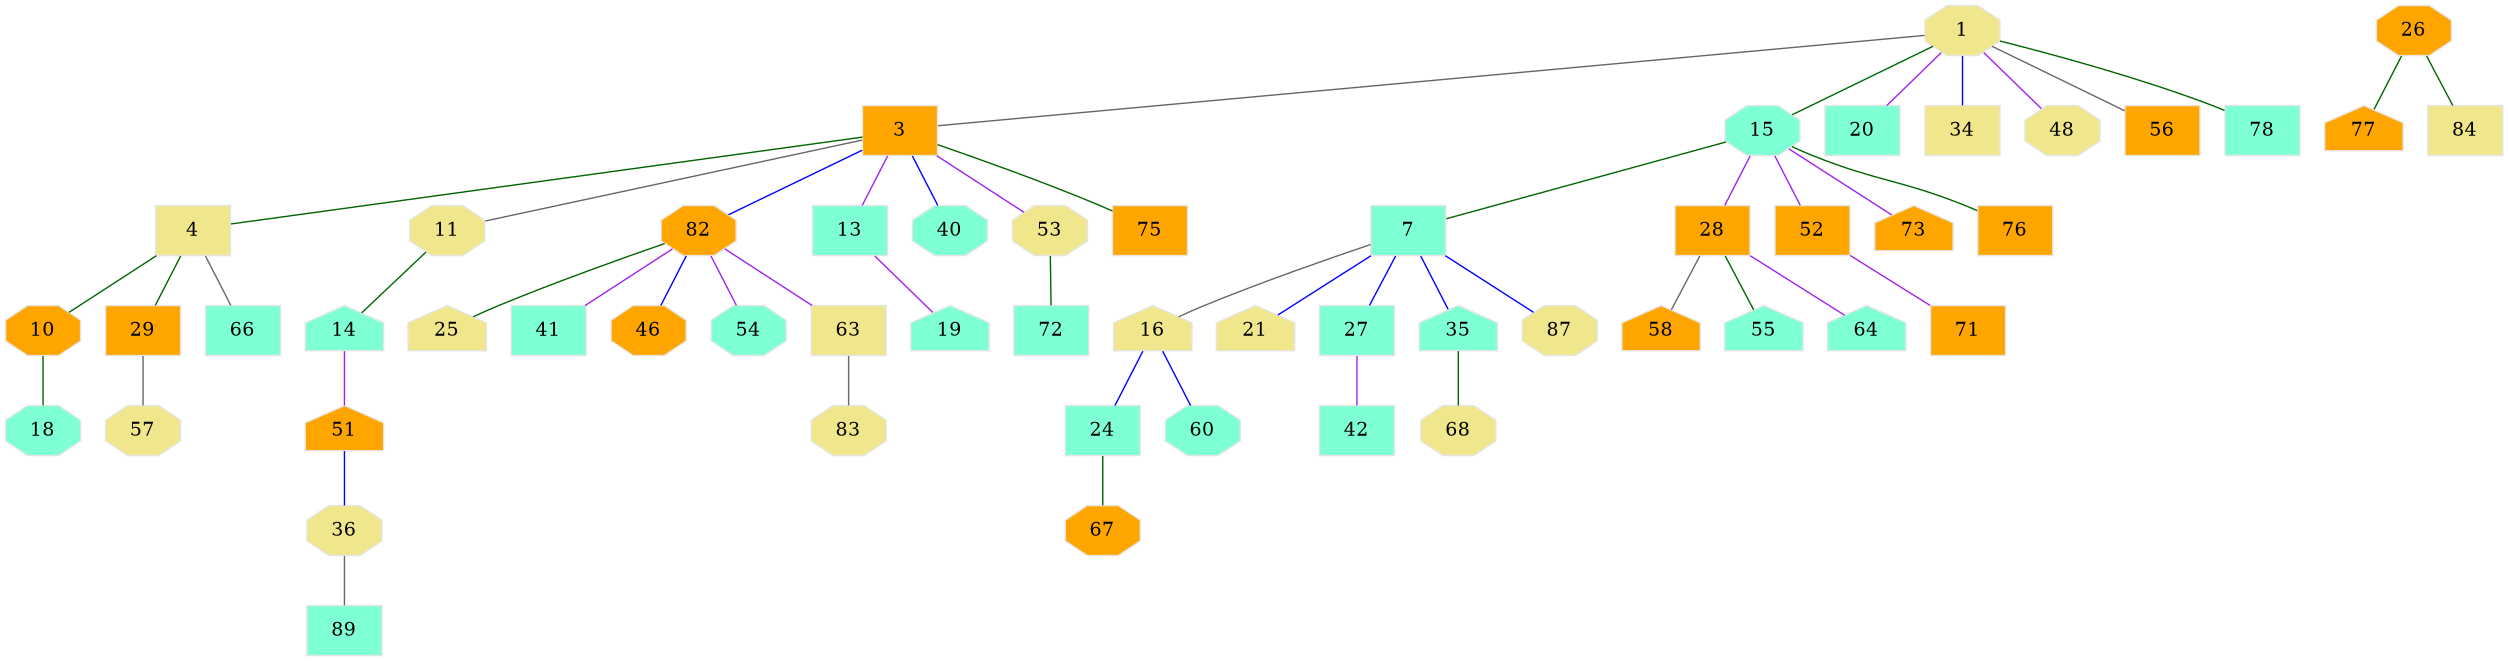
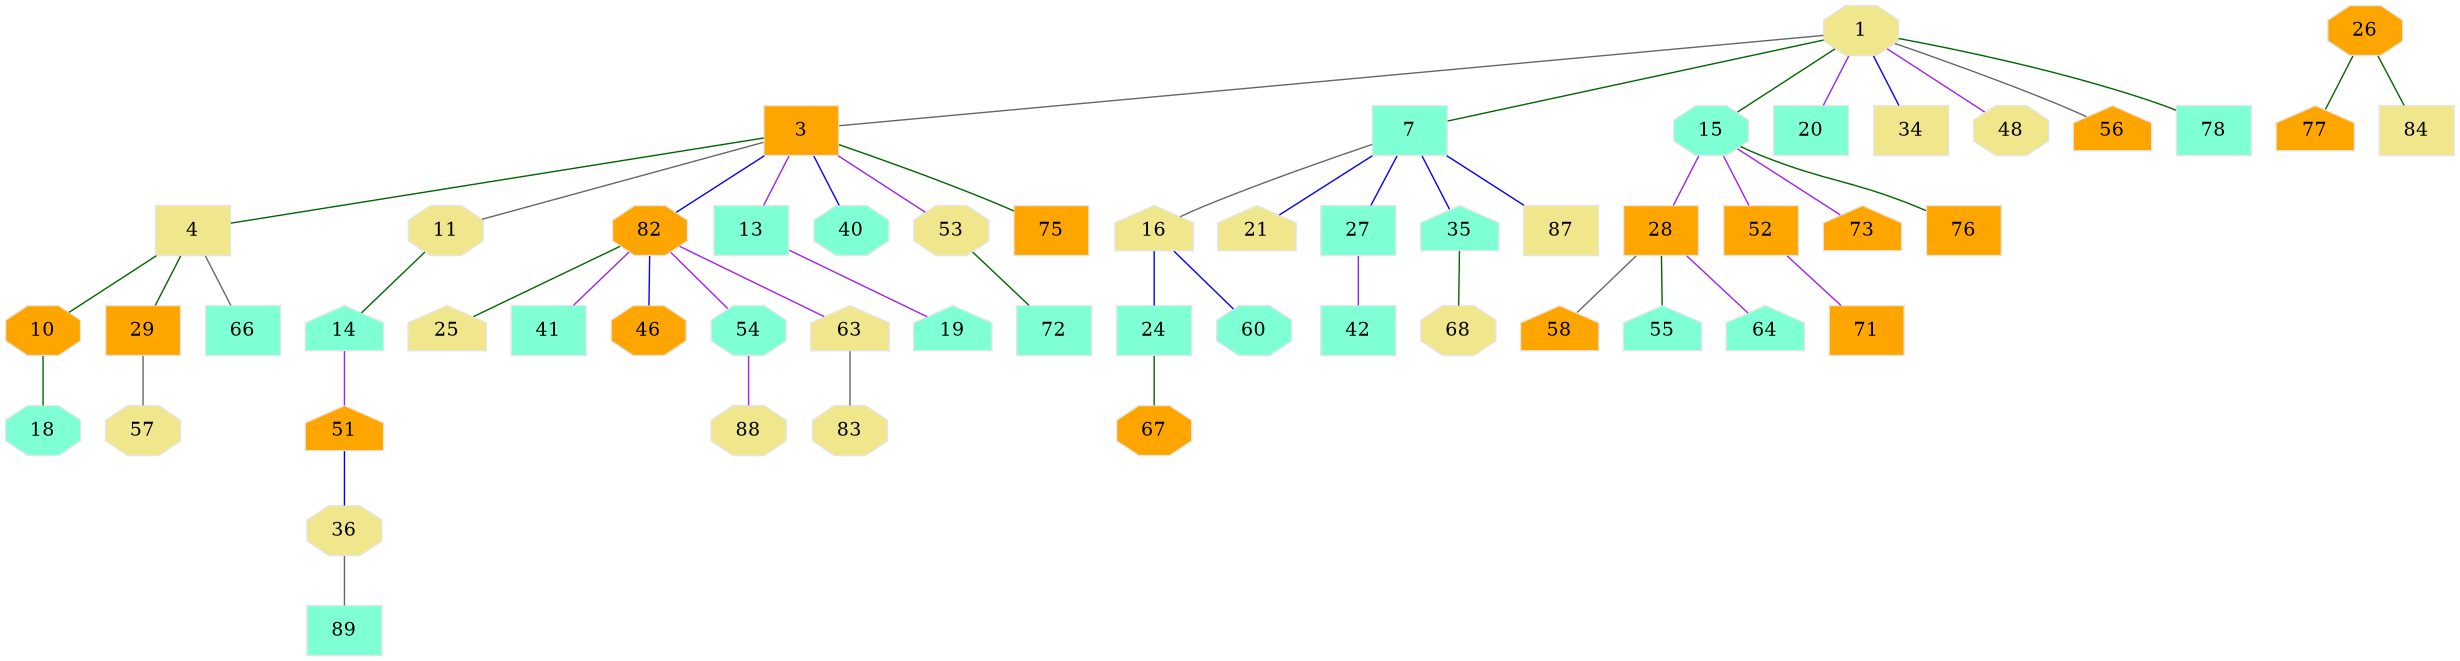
(2162, 131) -> (2112, 131)
(1586, 180) -> (1635, 81)
(849, 331) -> (850, 331)
(1560, 331) -> (1561, 231)
none -> (749, 431)
